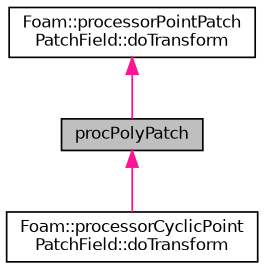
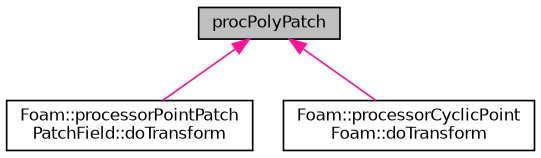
(132, 96) -> (199, 75)
(132, 237) -> (409, 126)
